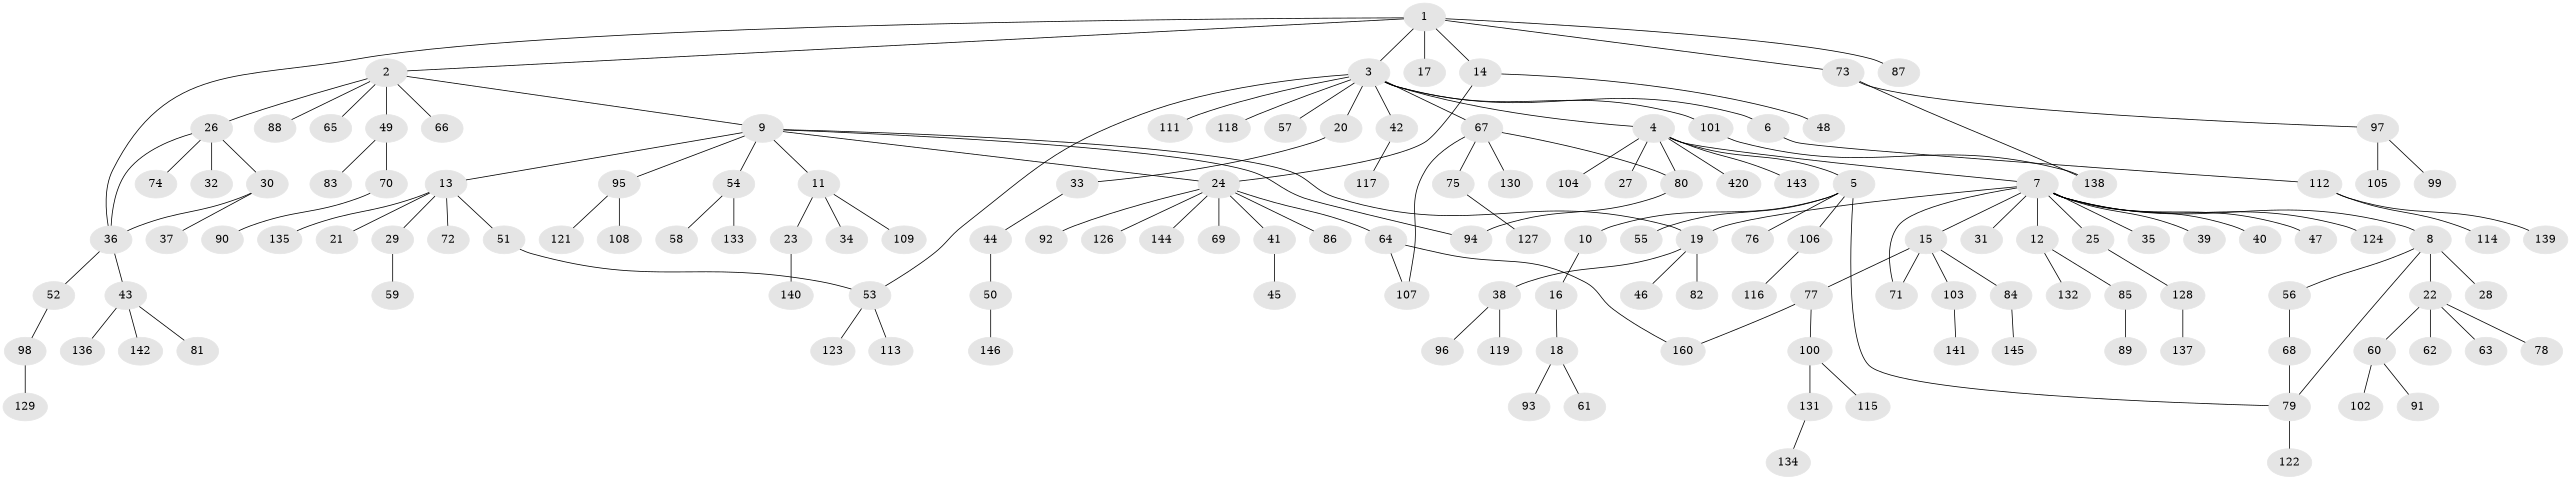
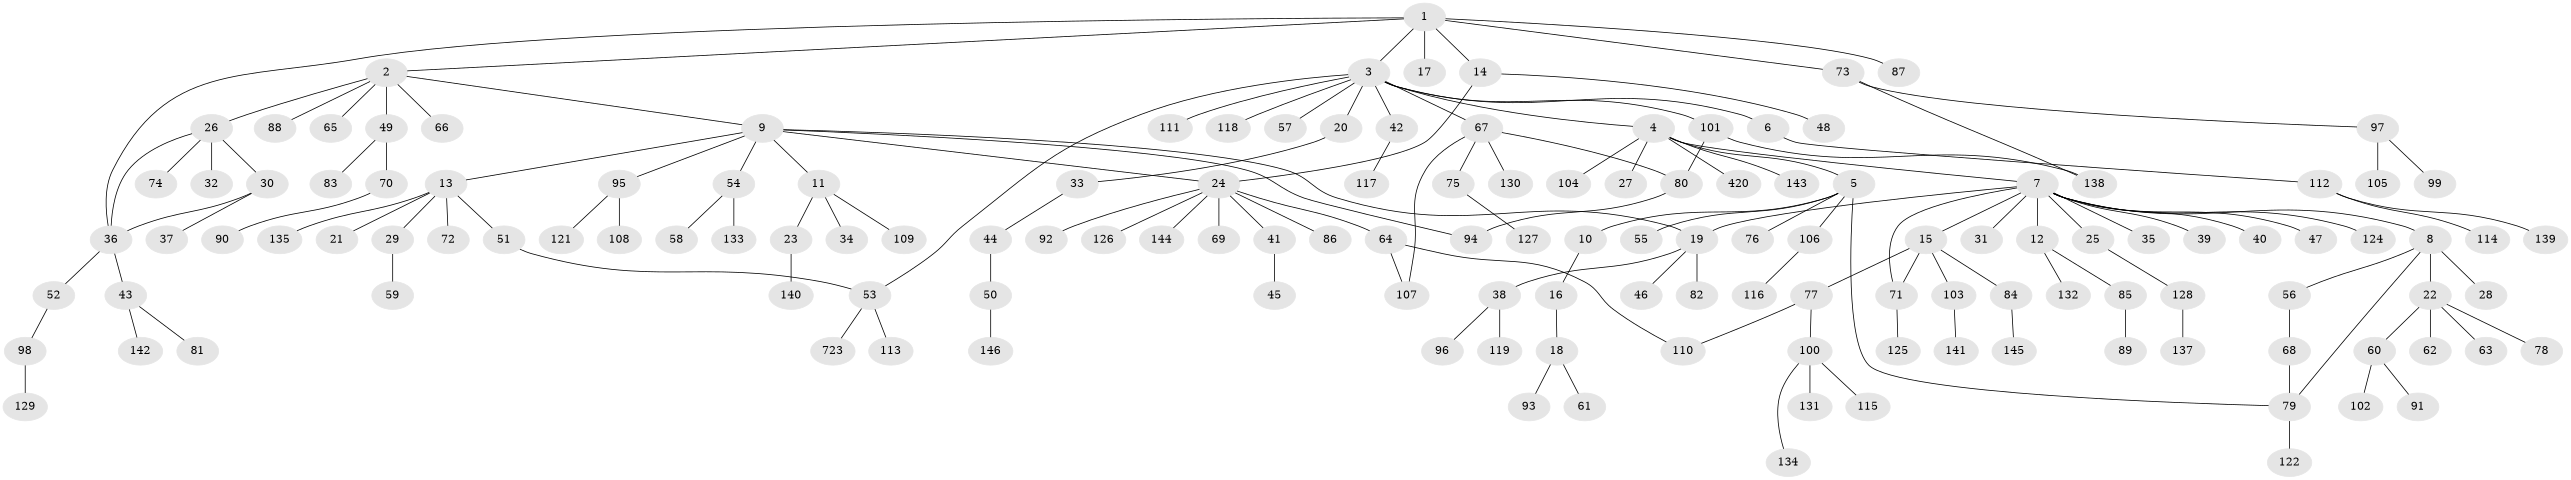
(1668, 156) -> (1694, 161)
(82, 351) -> none
(833, 351) -> (833, 351)
(1683, 351) -> (1683, 351)
none -> (1898, 351)
(1799, 435) -> (1778, 404)
